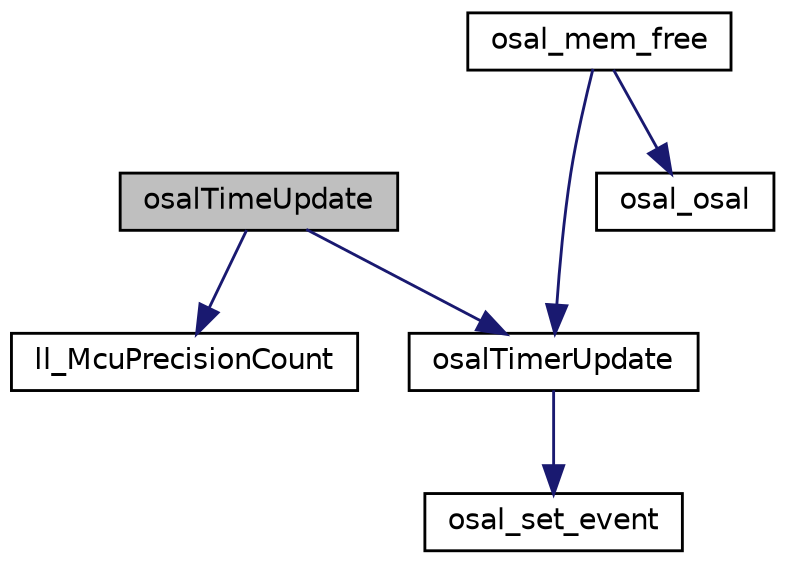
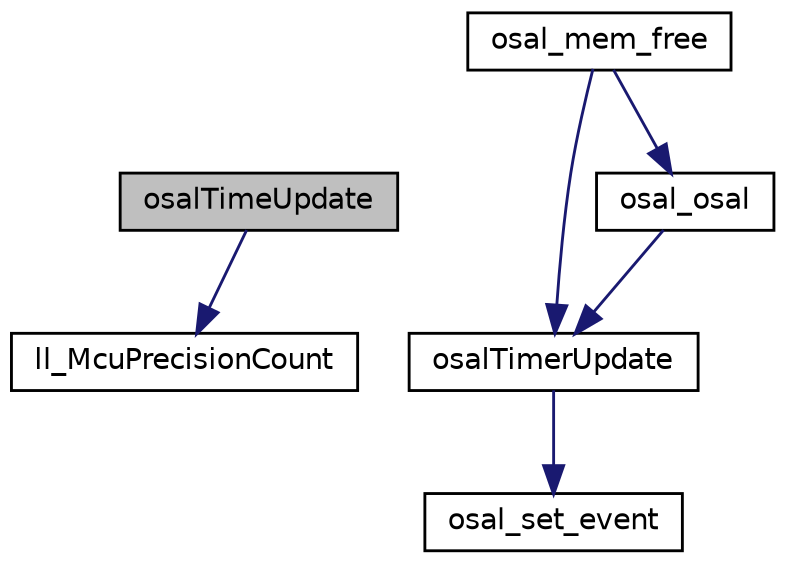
(393, 275) -> (629, 271)
